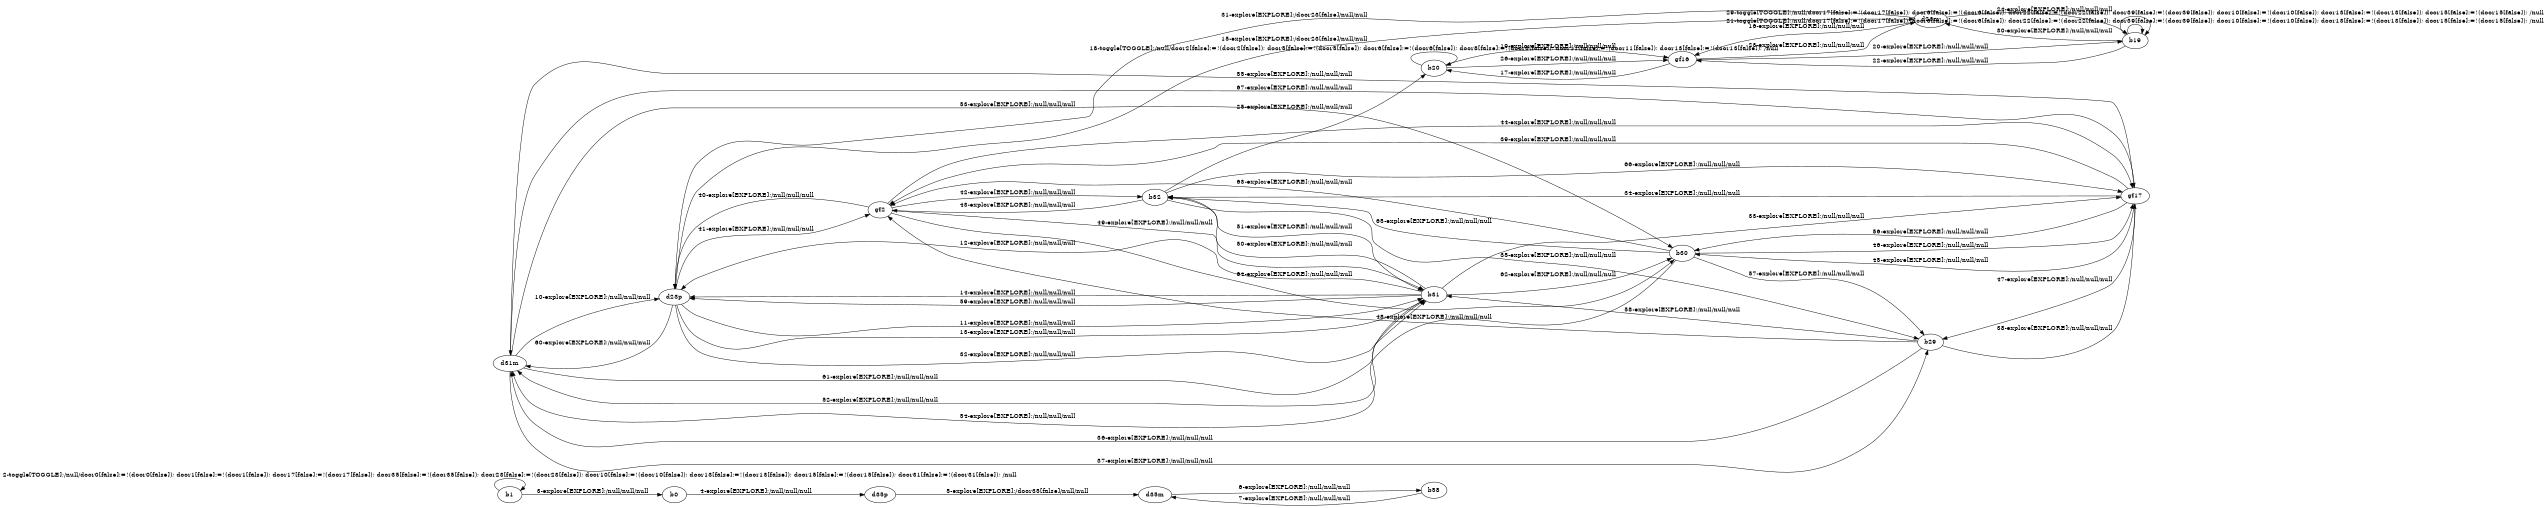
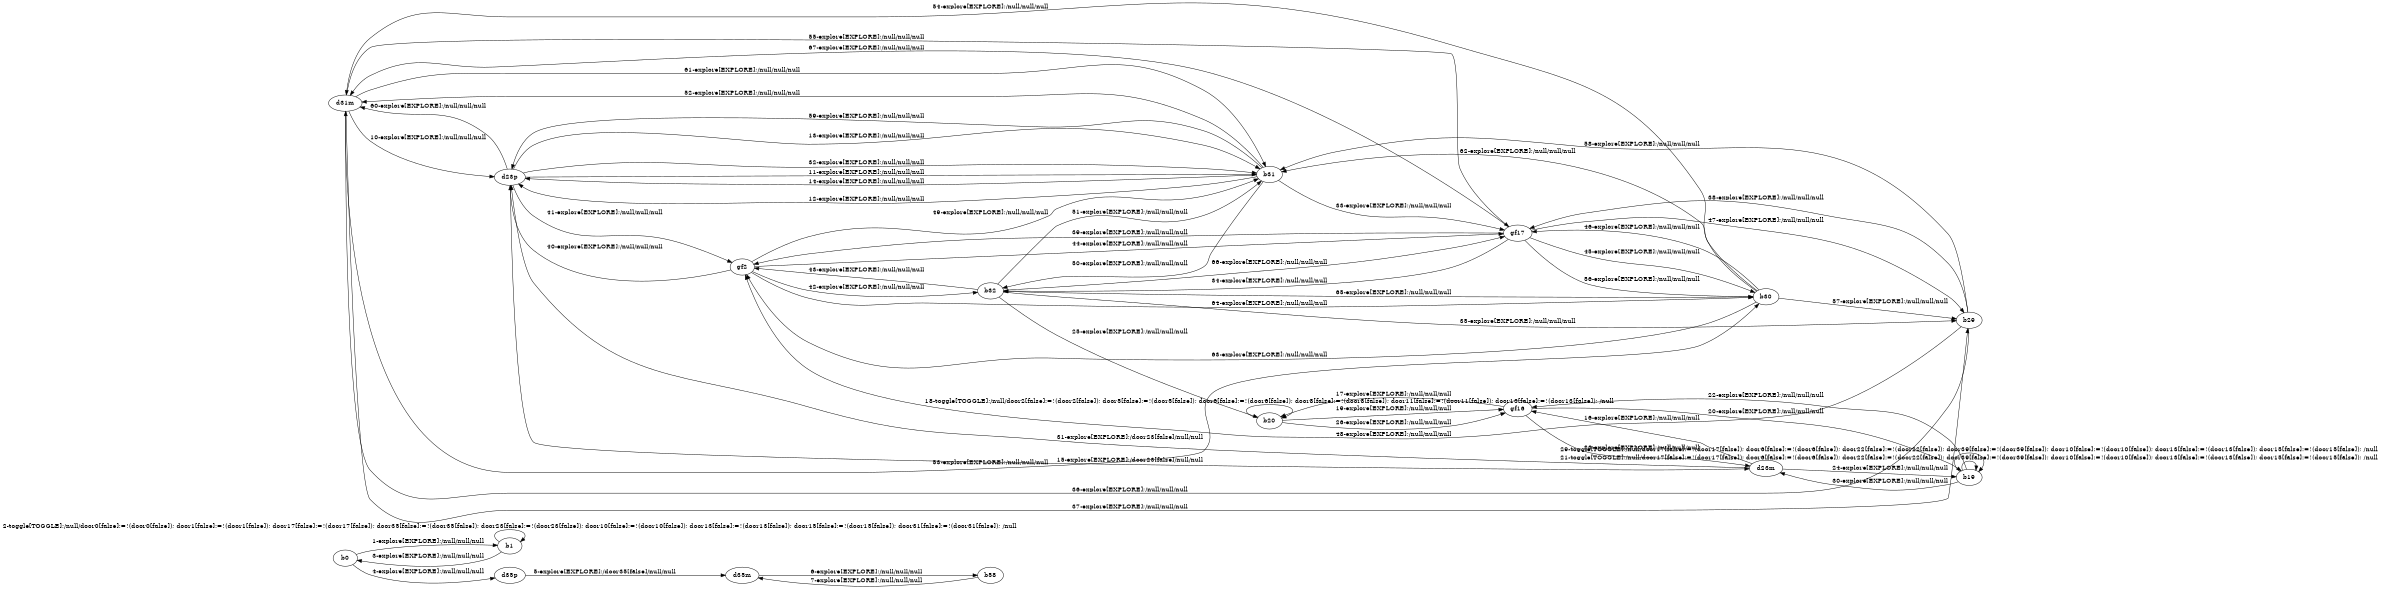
(1559, 288) -> (1545, 162)
none -> (424, 546)
